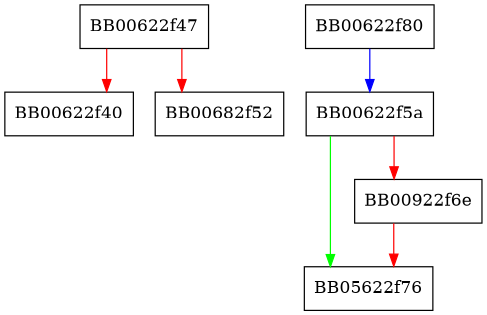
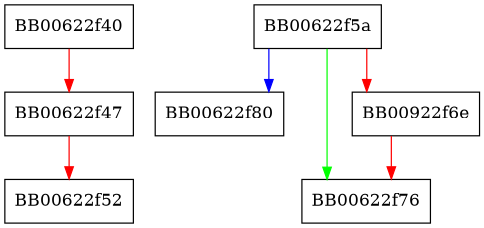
(107, 64) -> (69, 64)
(370, 64) -> (269, 64)
(219, 114) -> (69, 201)
(369, 289) -> (366, 201)
